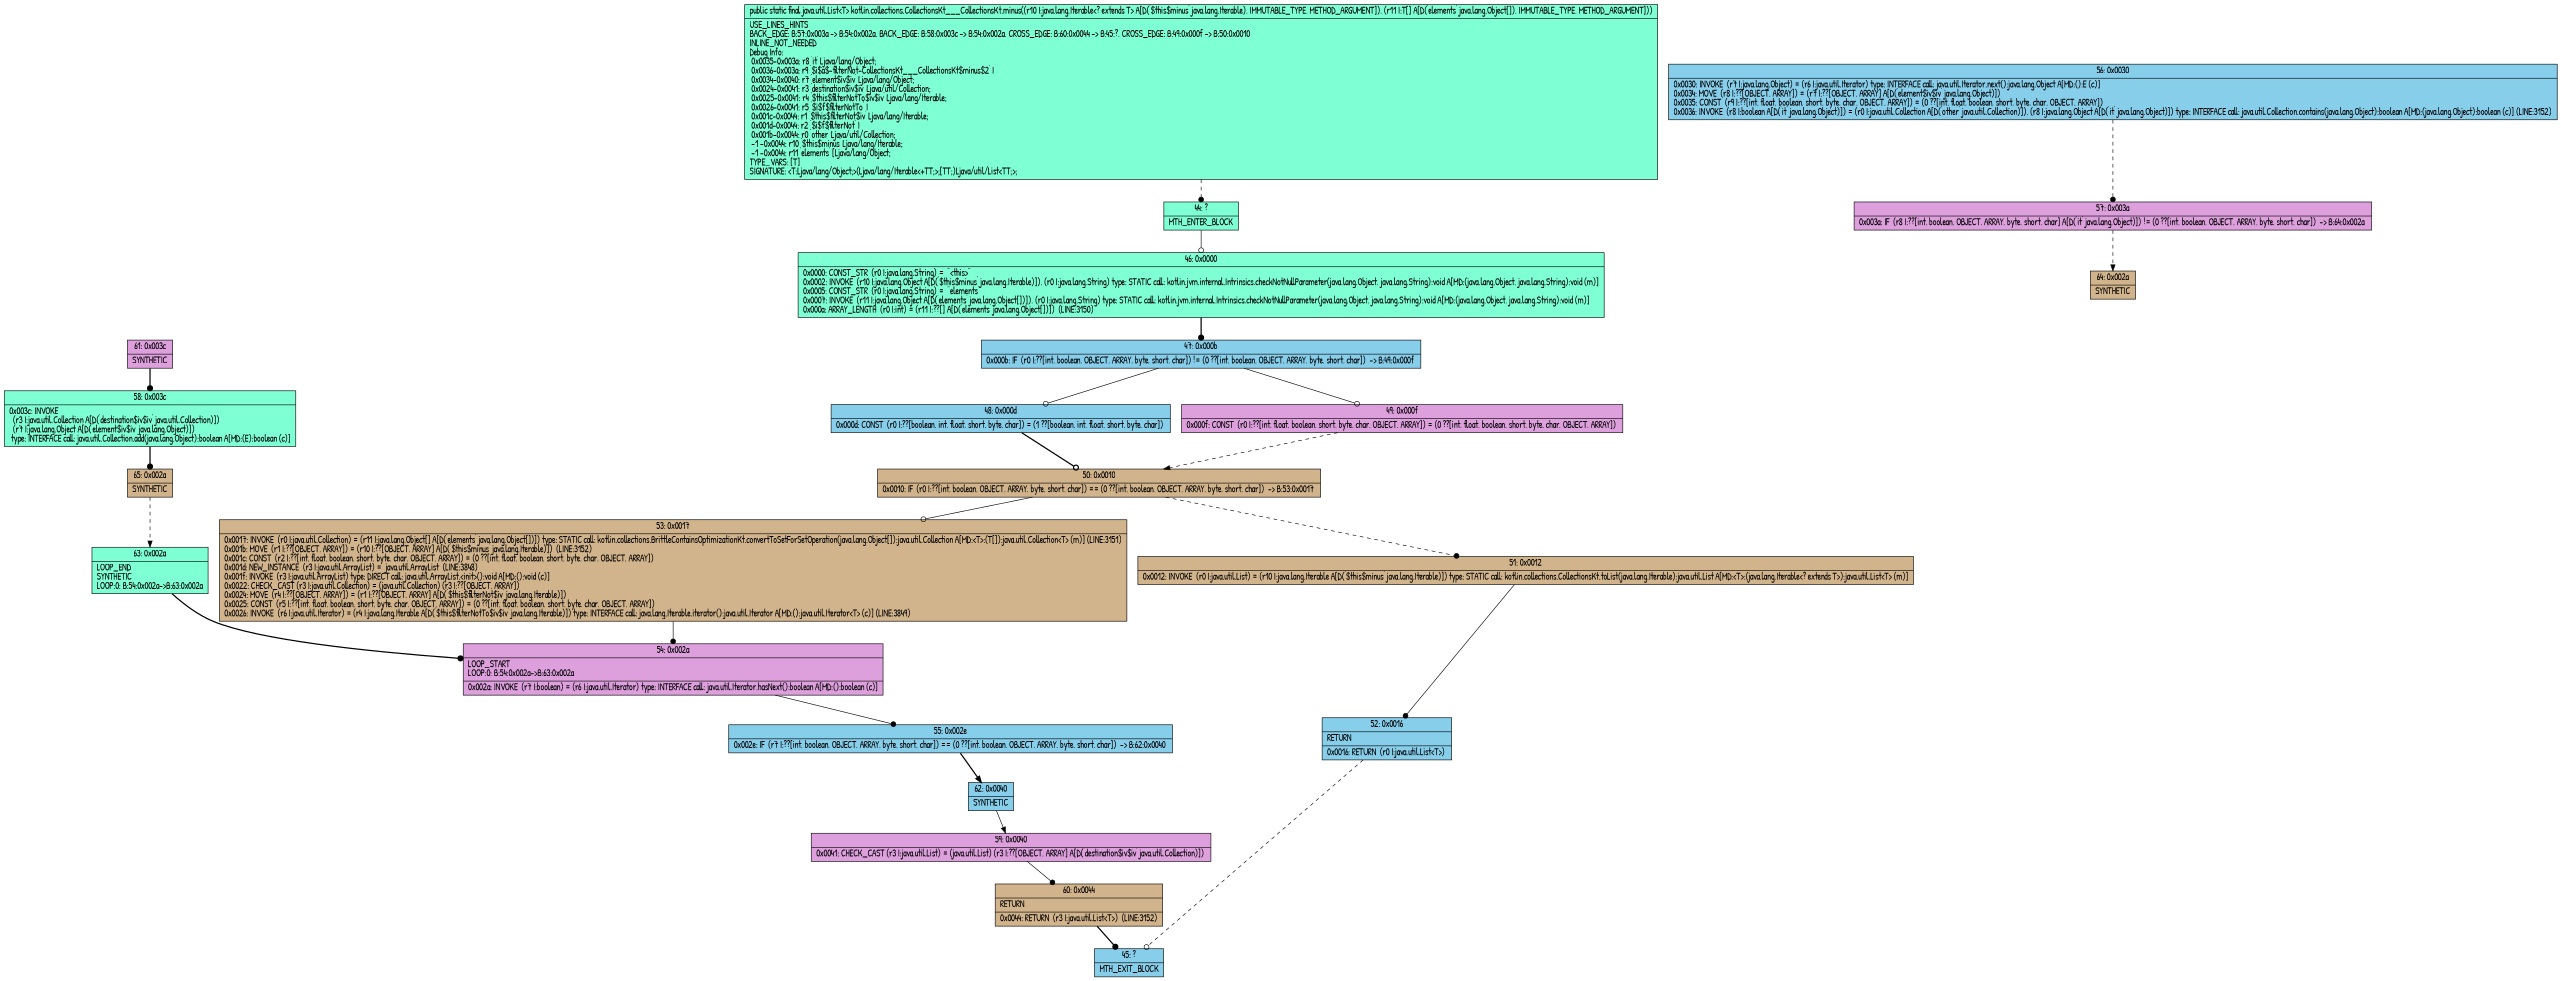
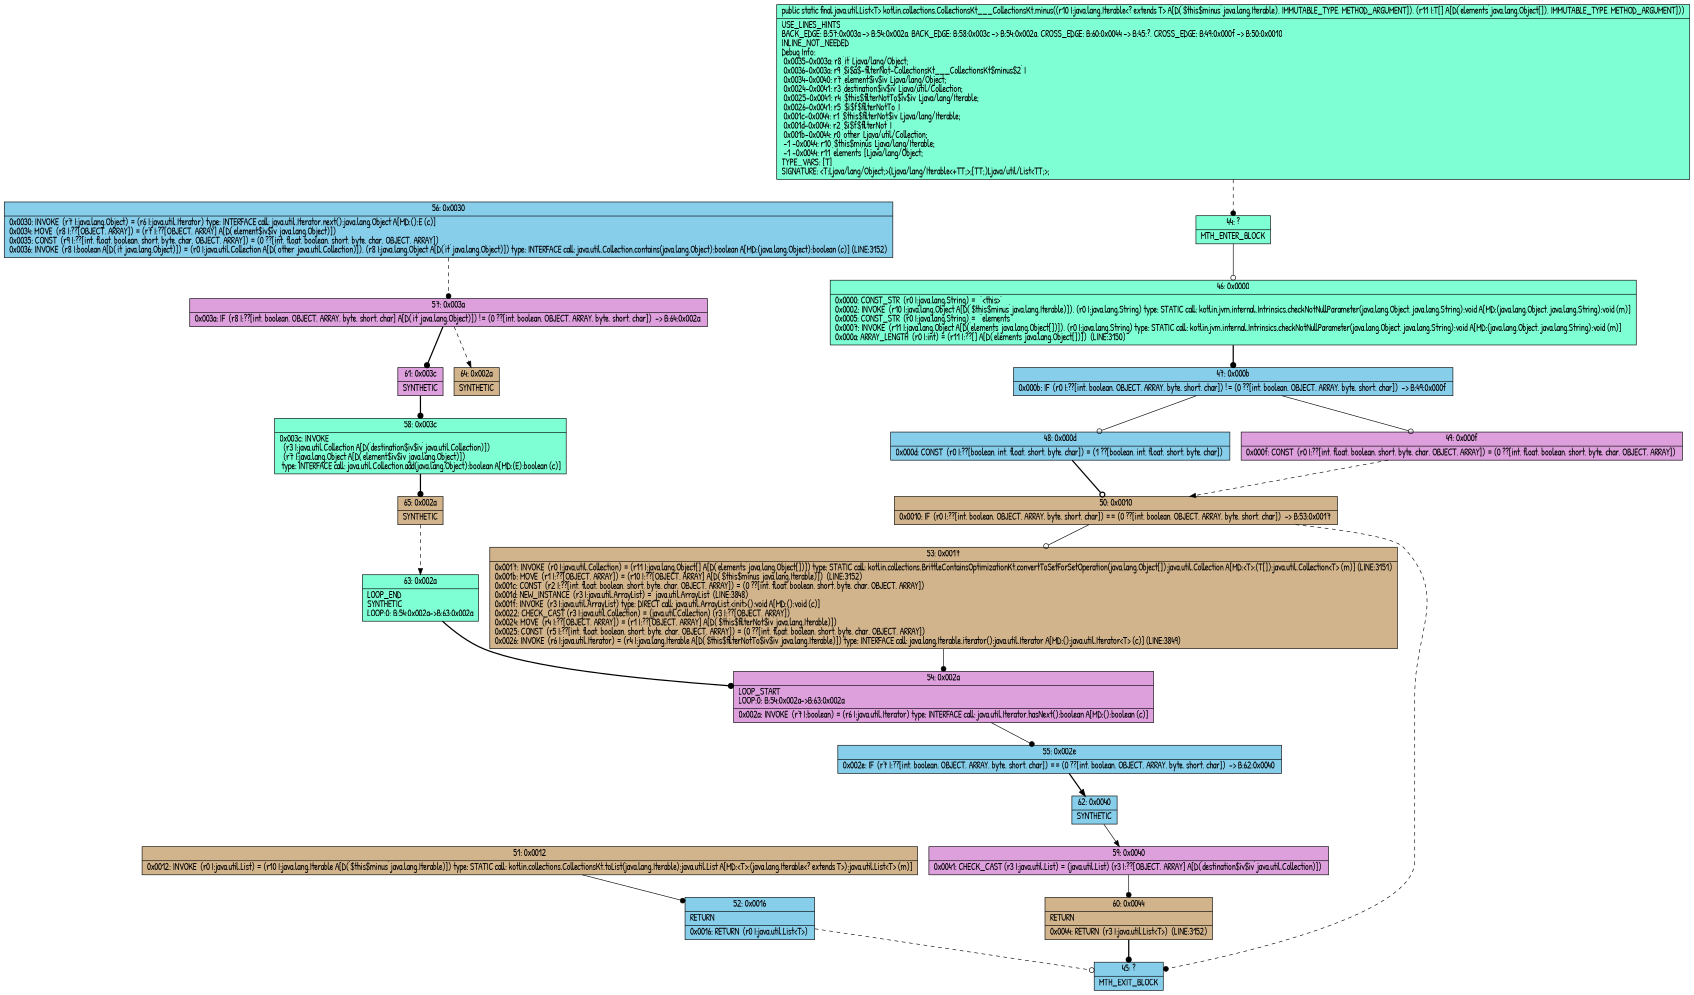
none -> (435, 345)
(1310, 526) -> (1415, 784)
